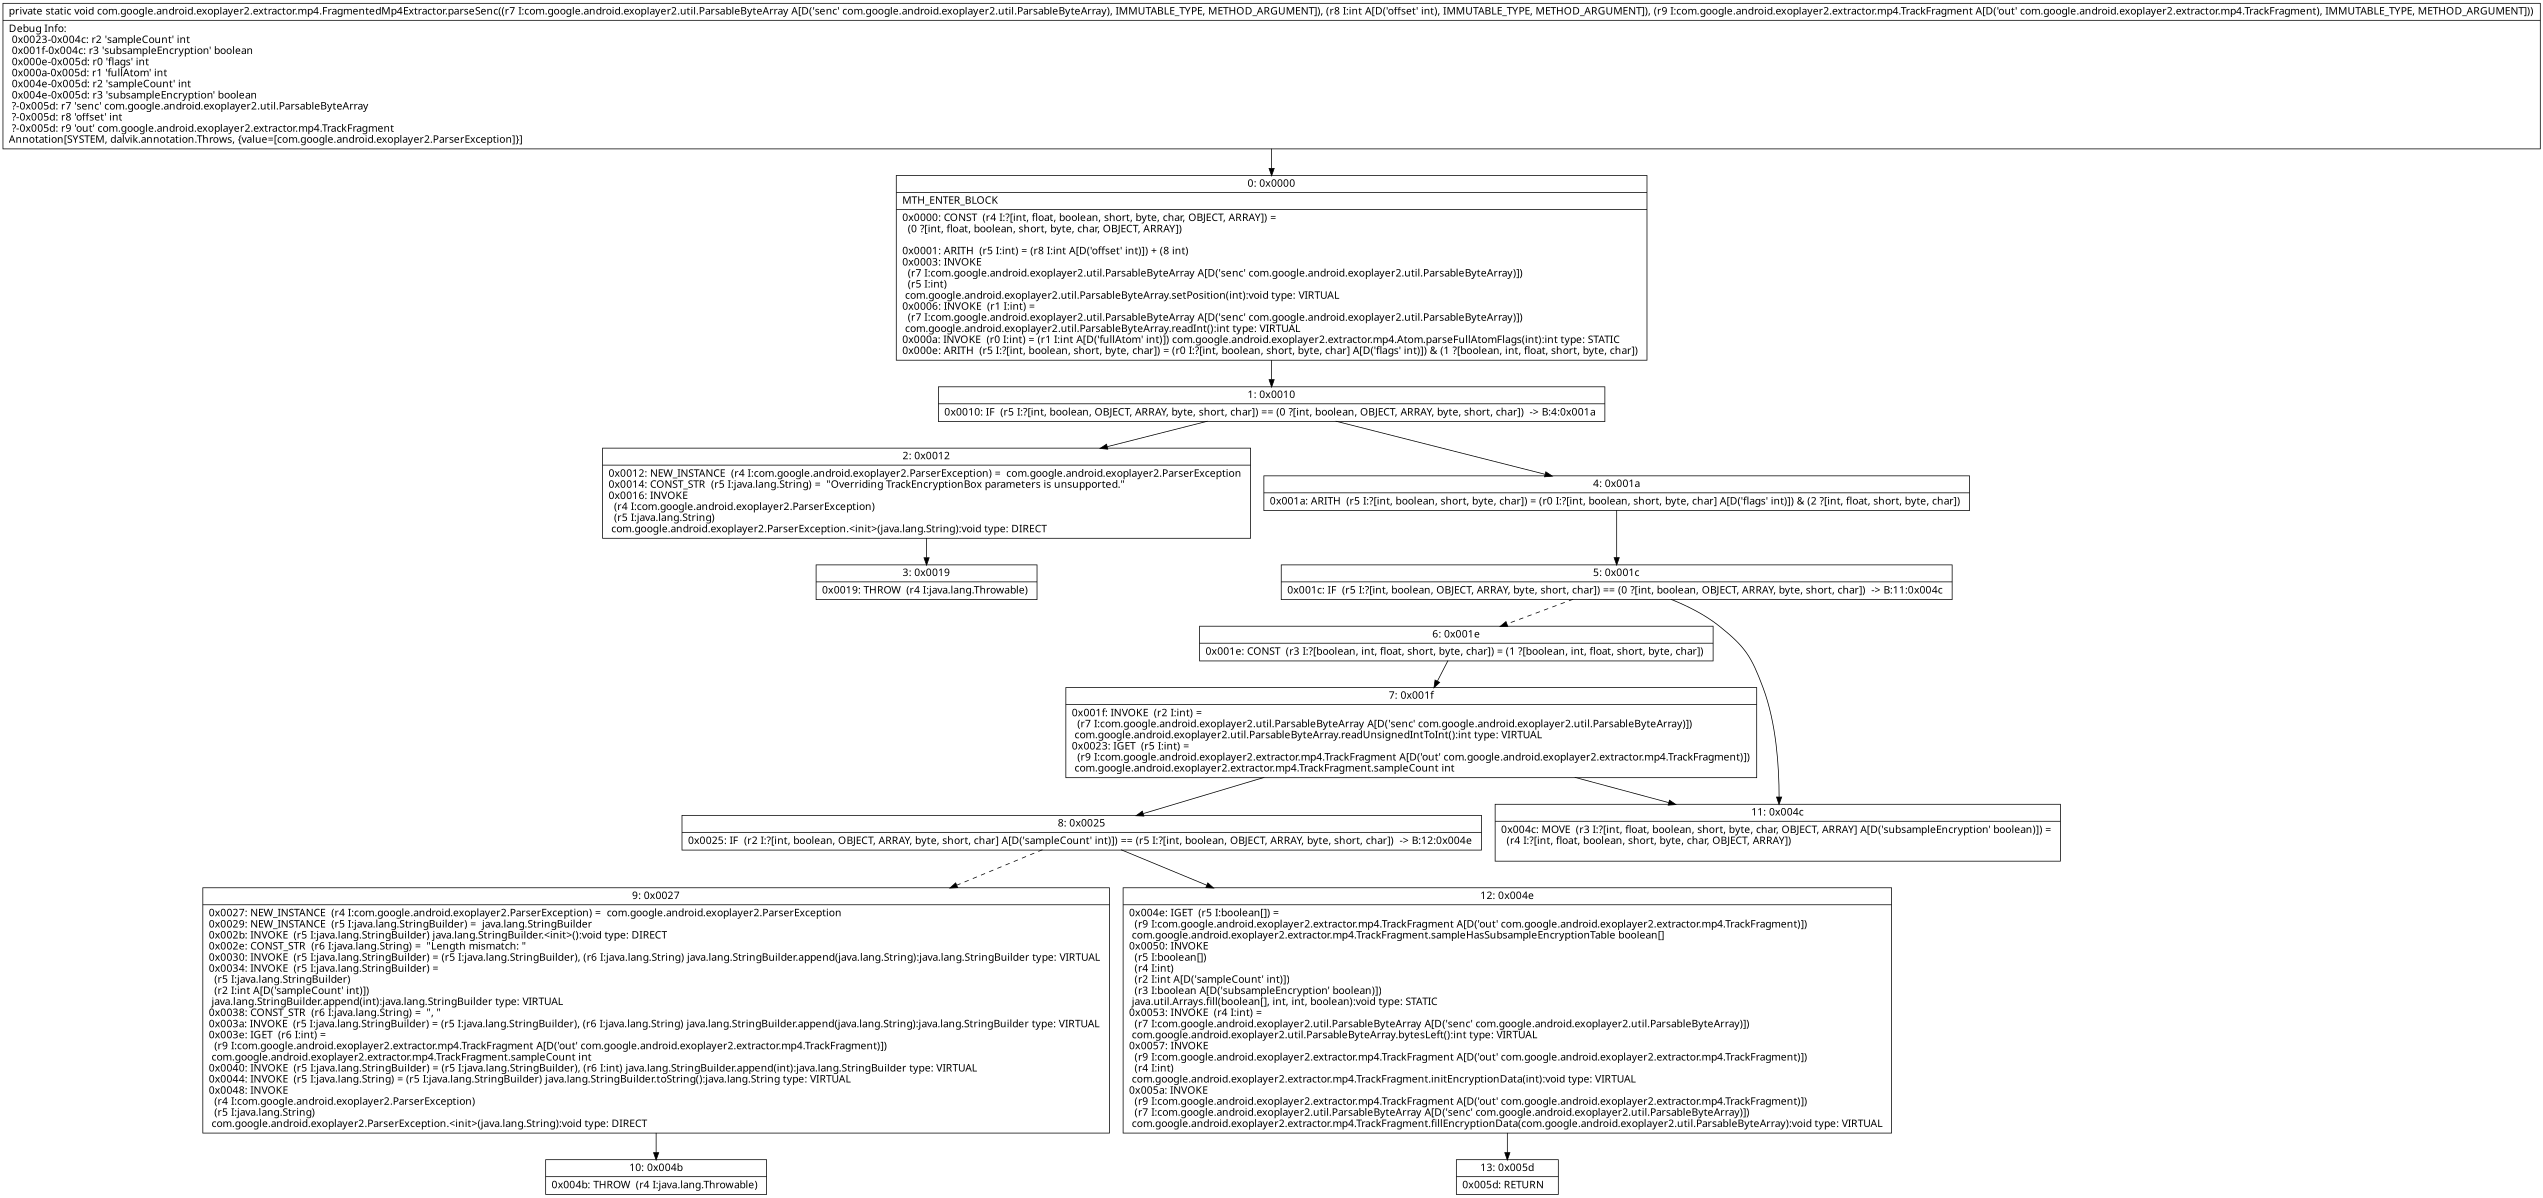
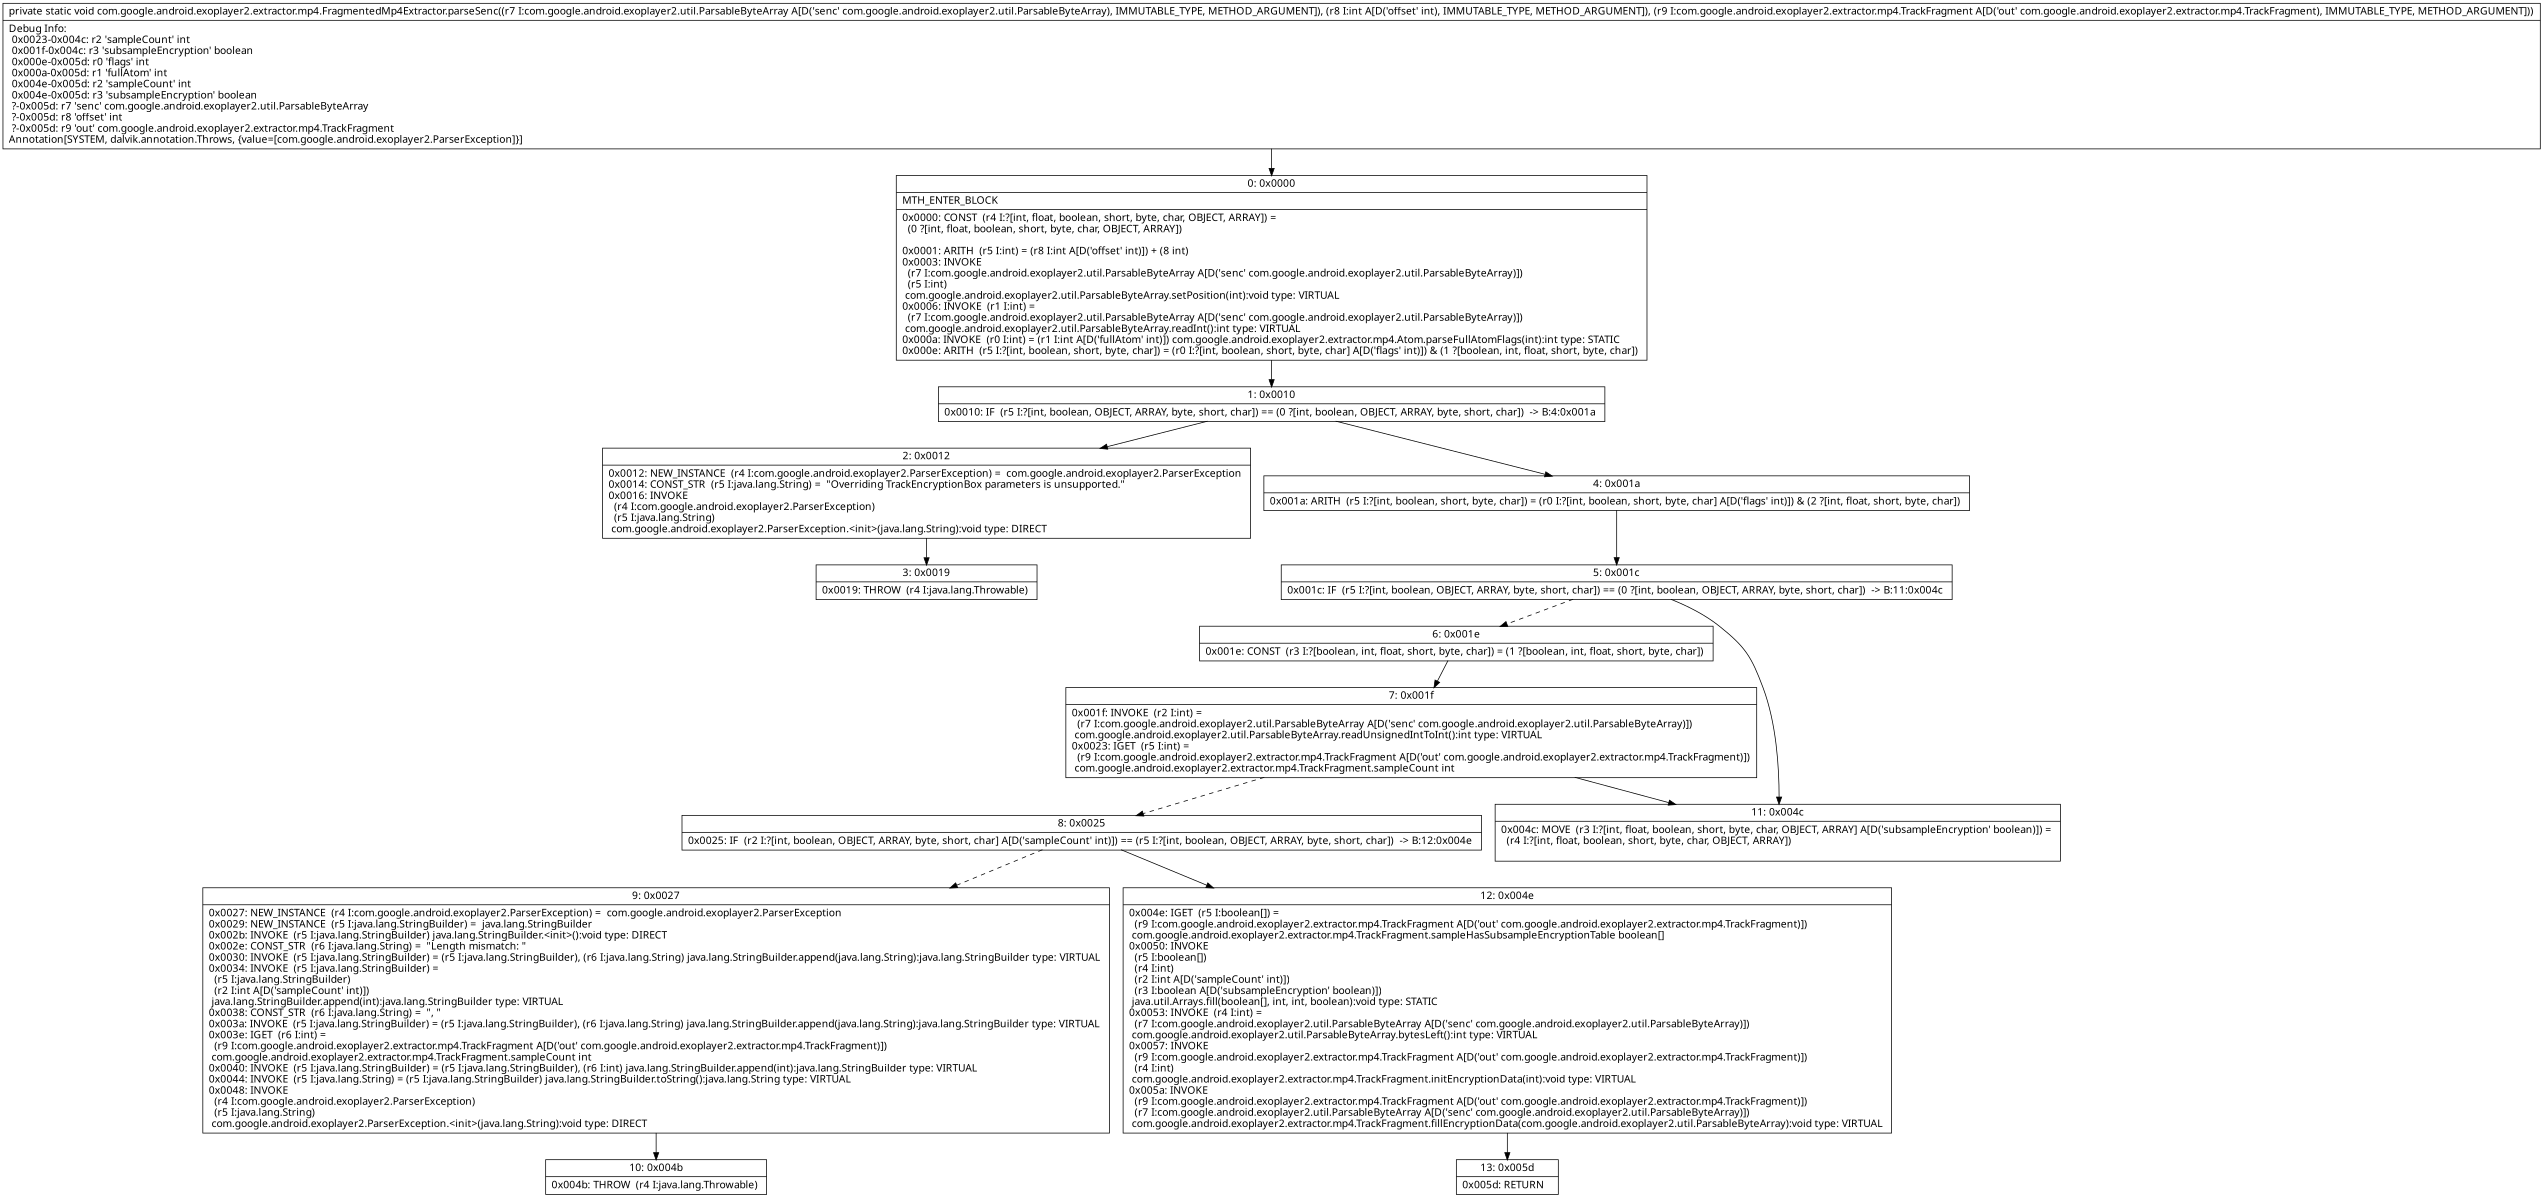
(1204, 795) -> (1204, 795)
